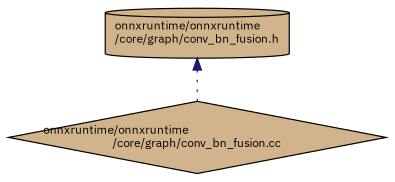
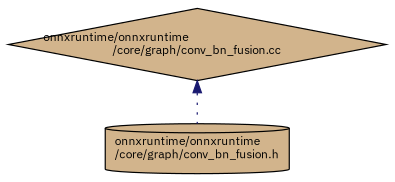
(197, 86) -> (197, 108)
